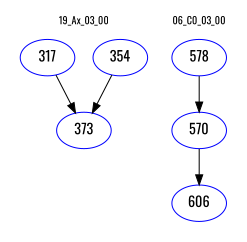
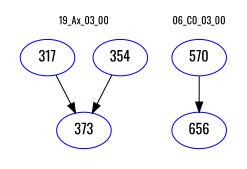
(199, 58) -> none
(199, 203) -> (199, 130)
